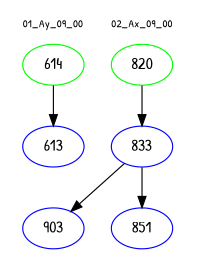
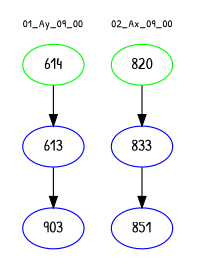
(110, 177) -> (53, 182)
